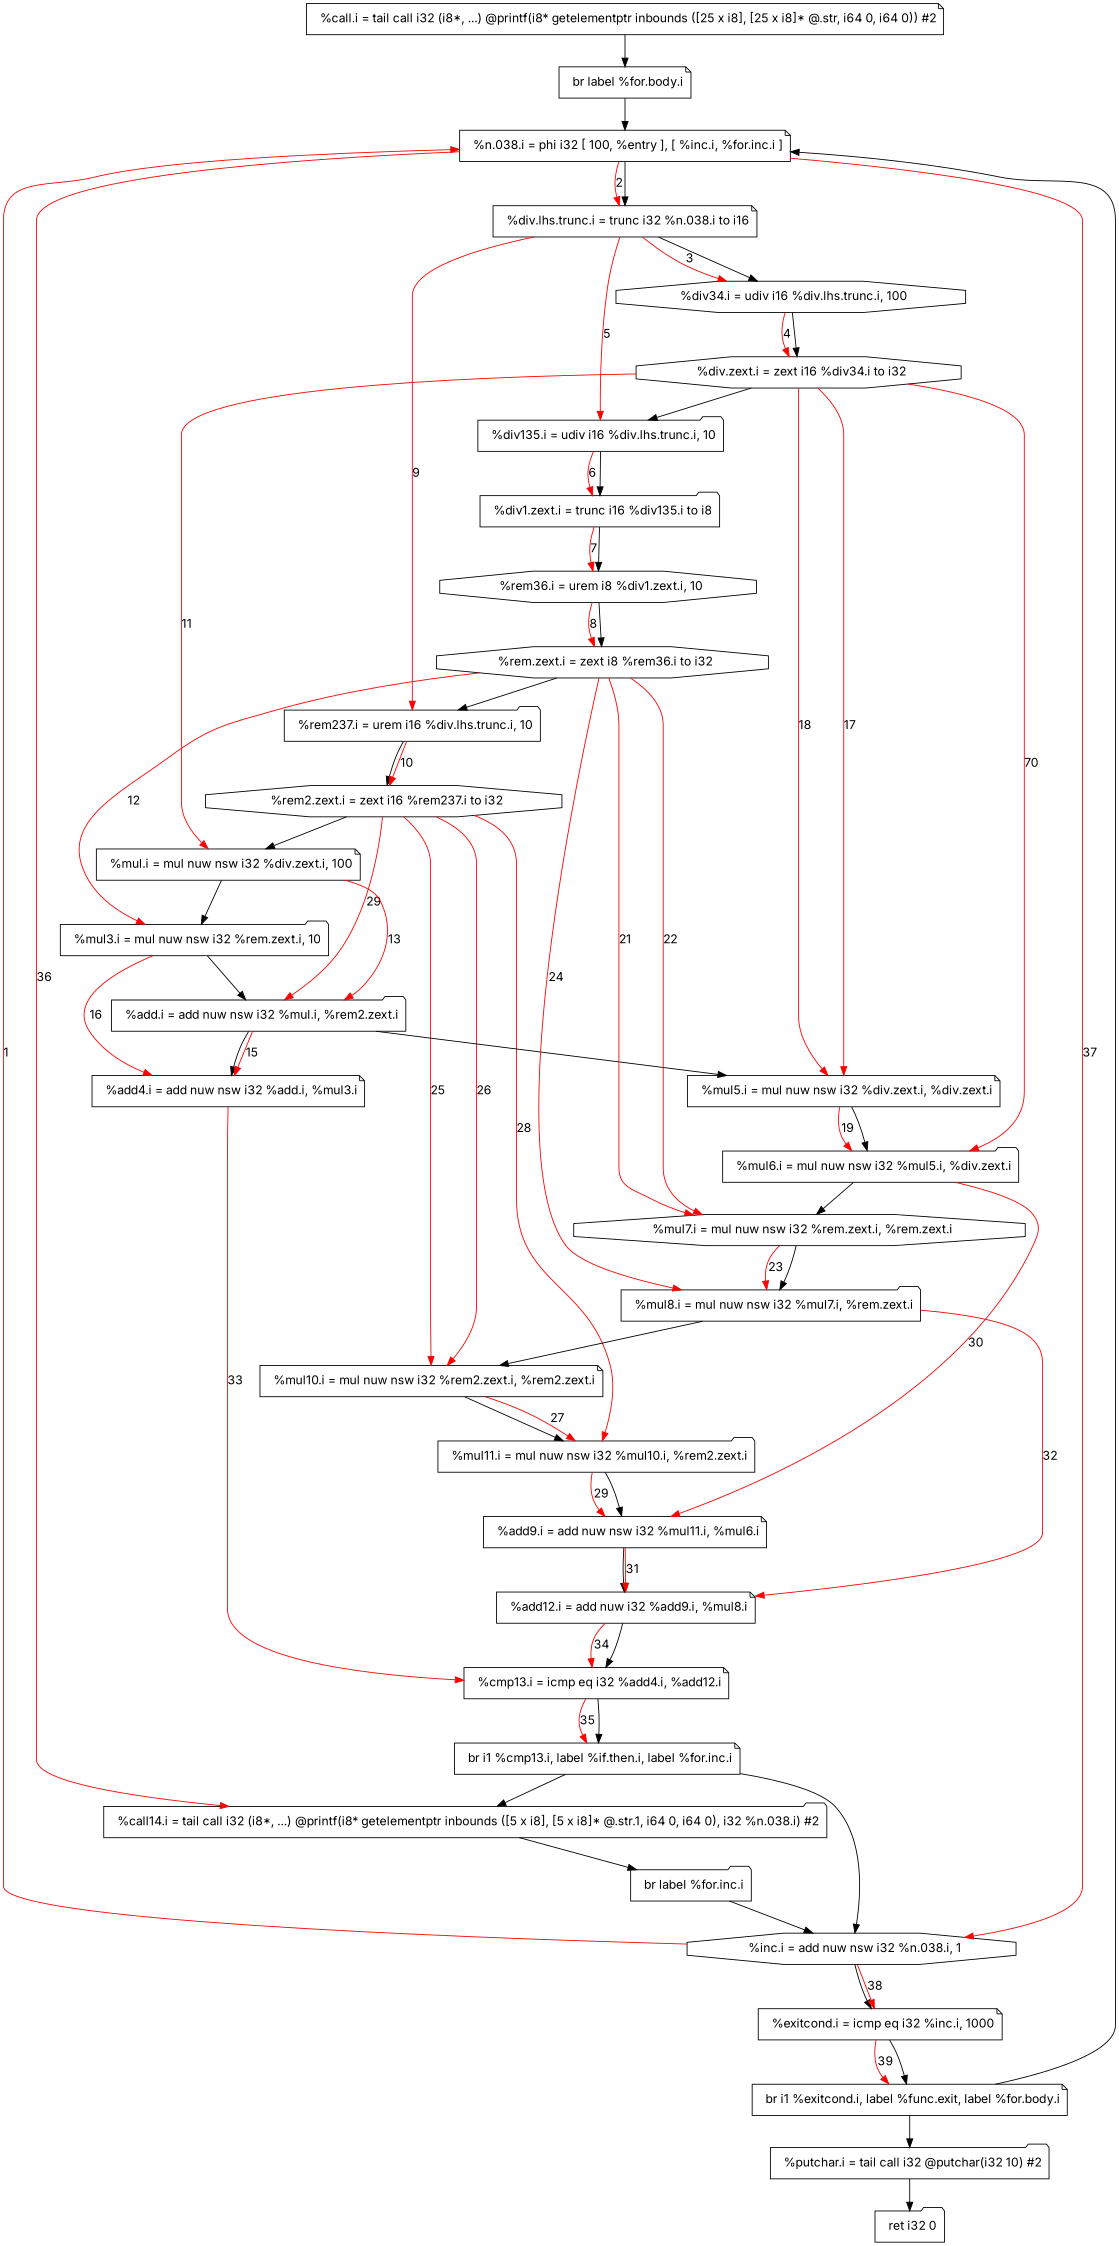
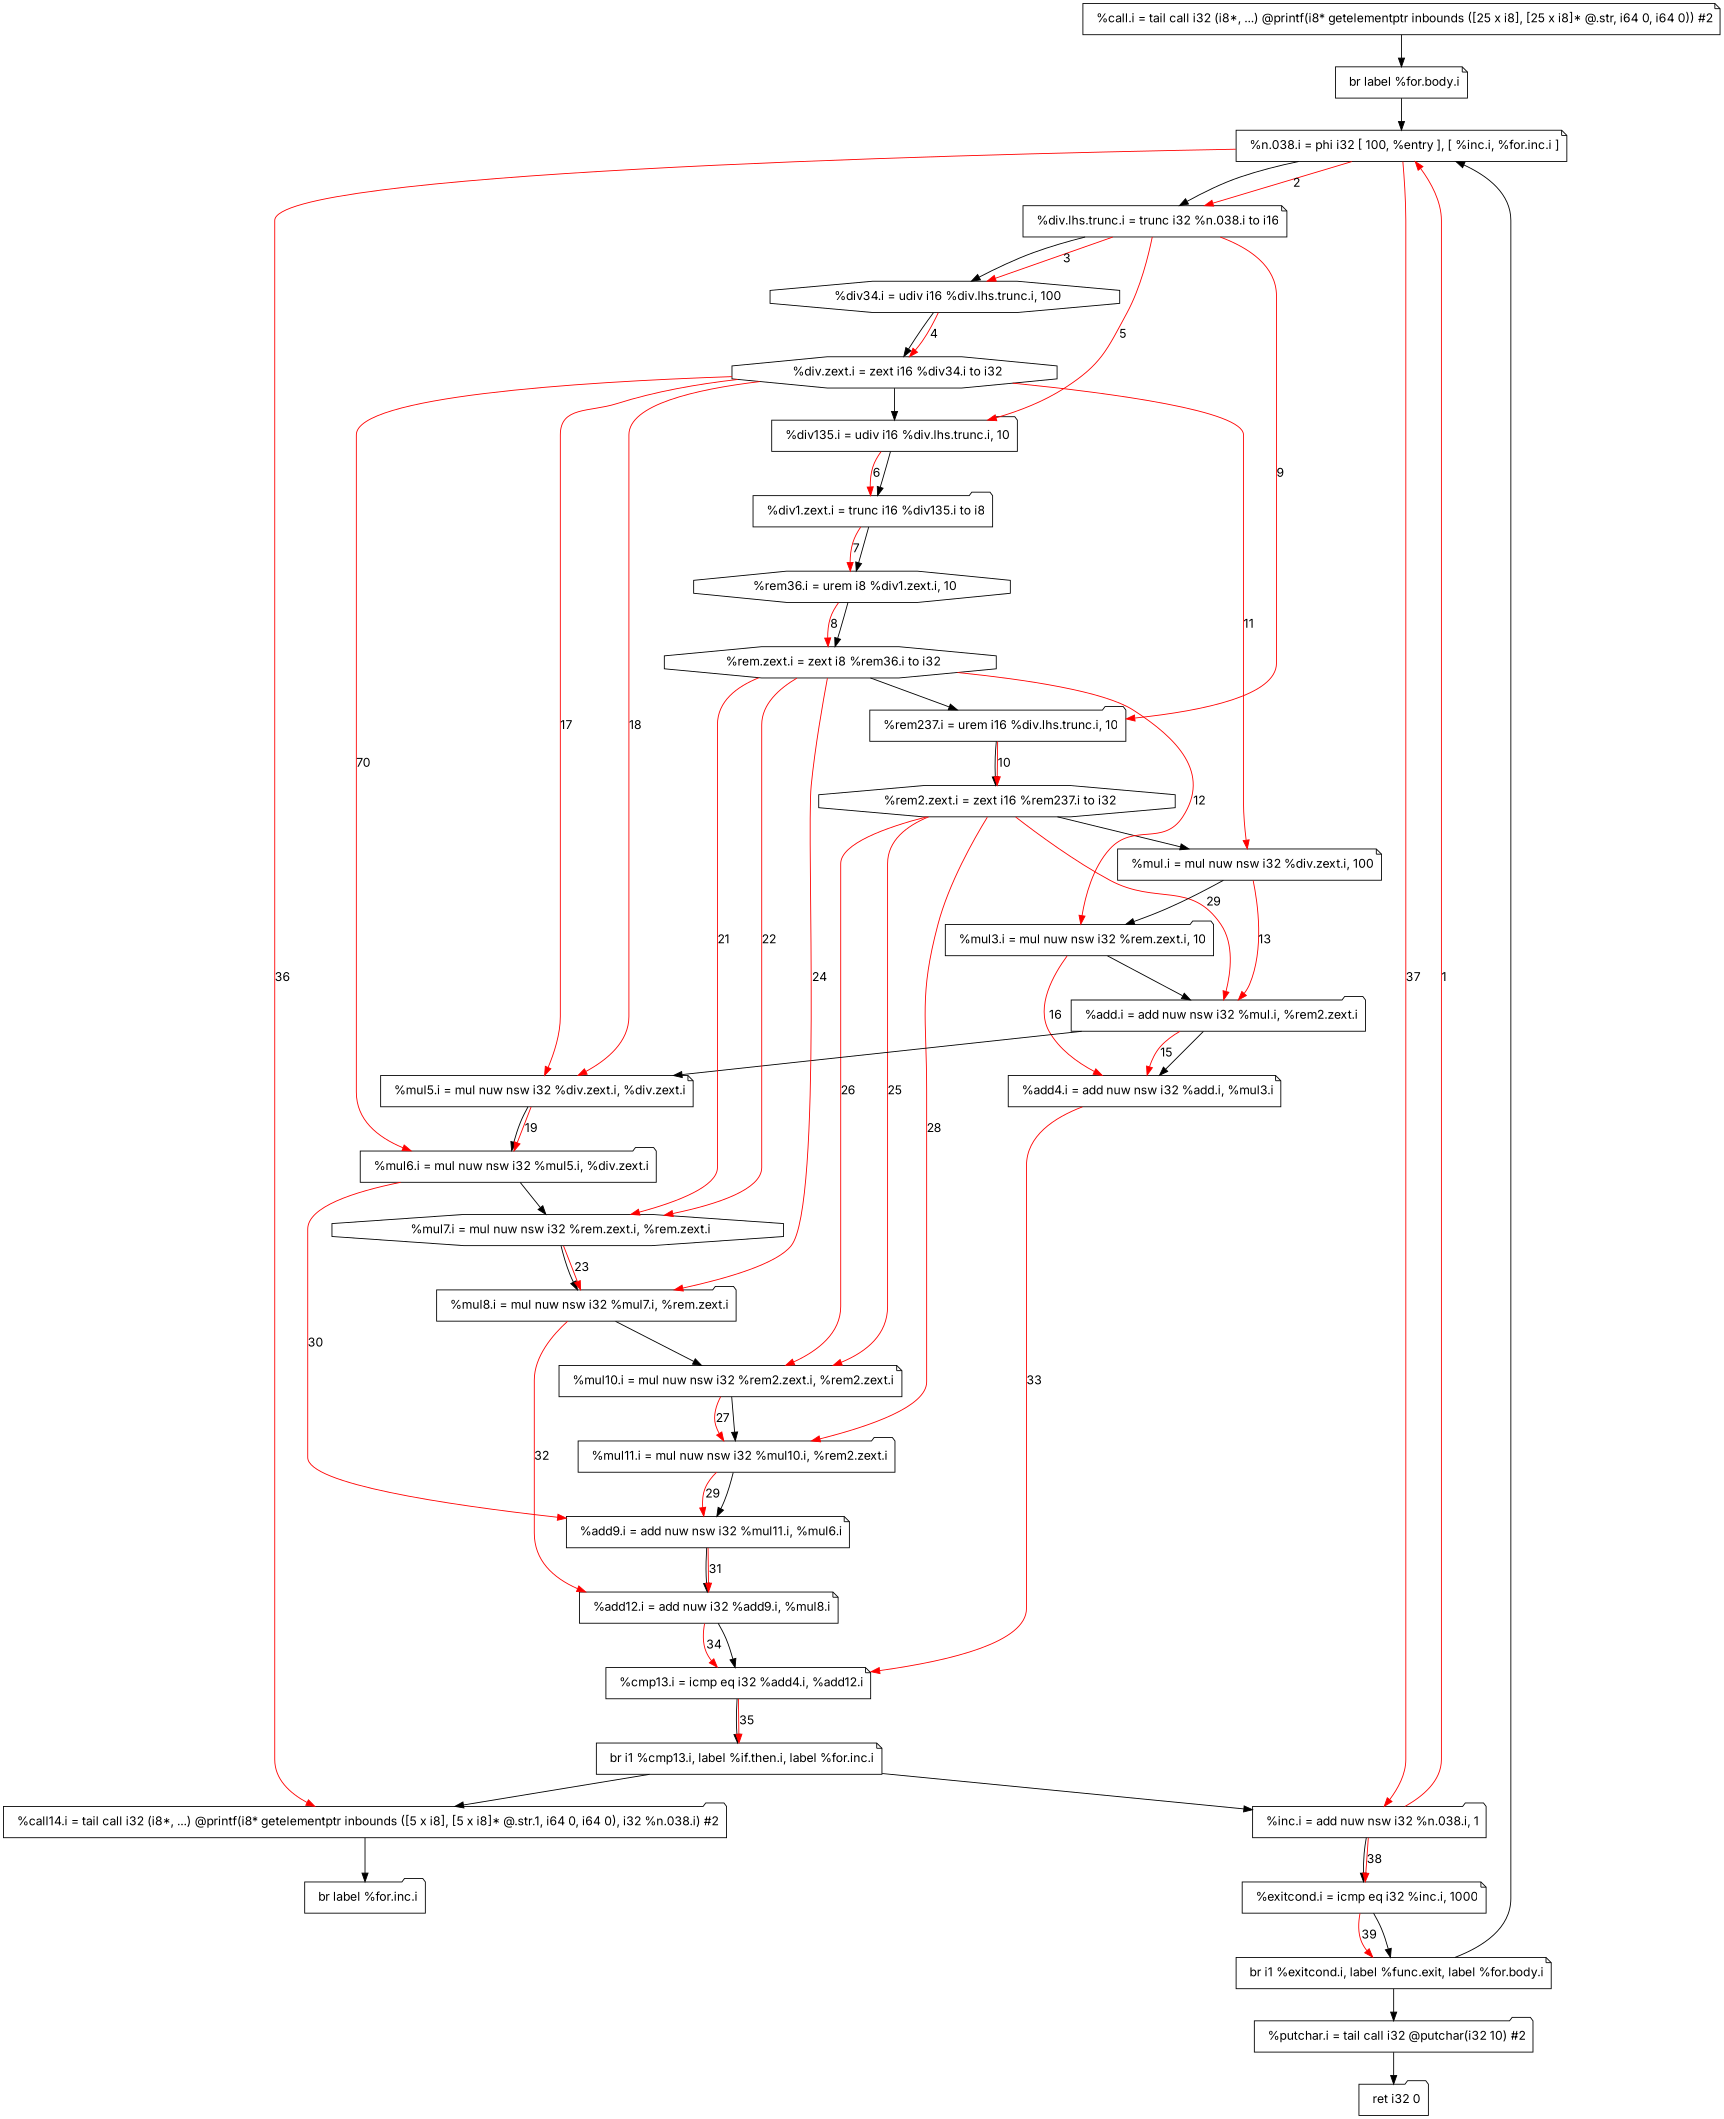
(767, 1915) -> none
(852, 1949) -> (1369, 1822)
